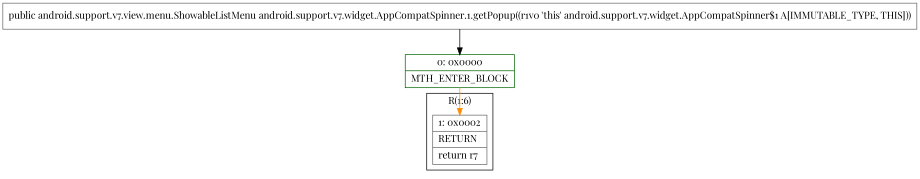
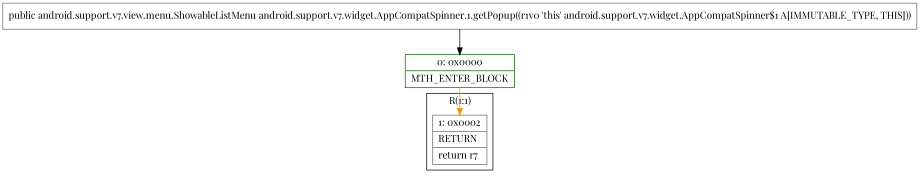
(460, 101) -> (460, 101)
